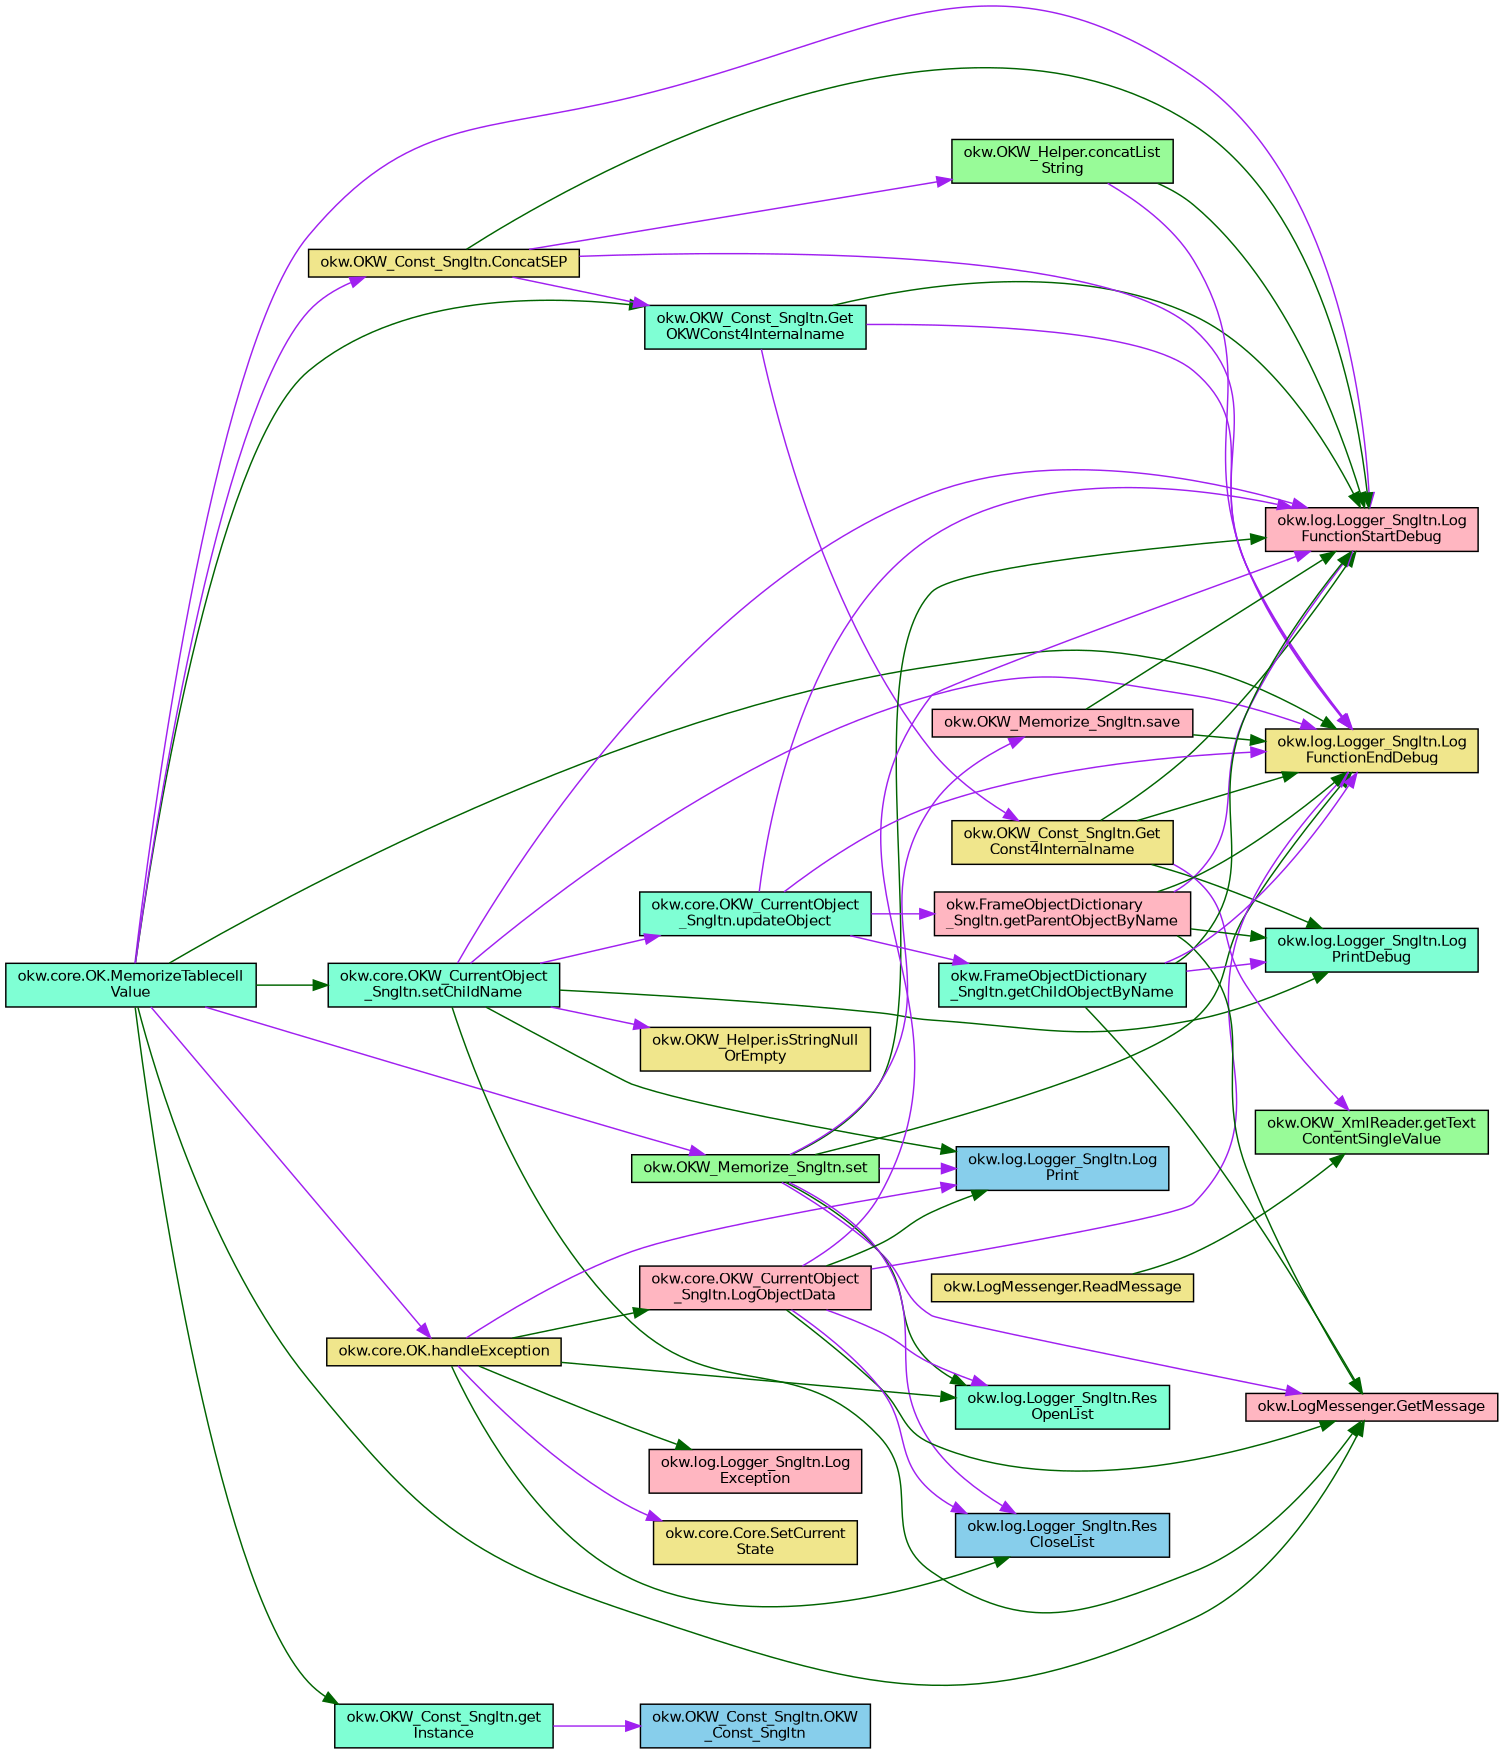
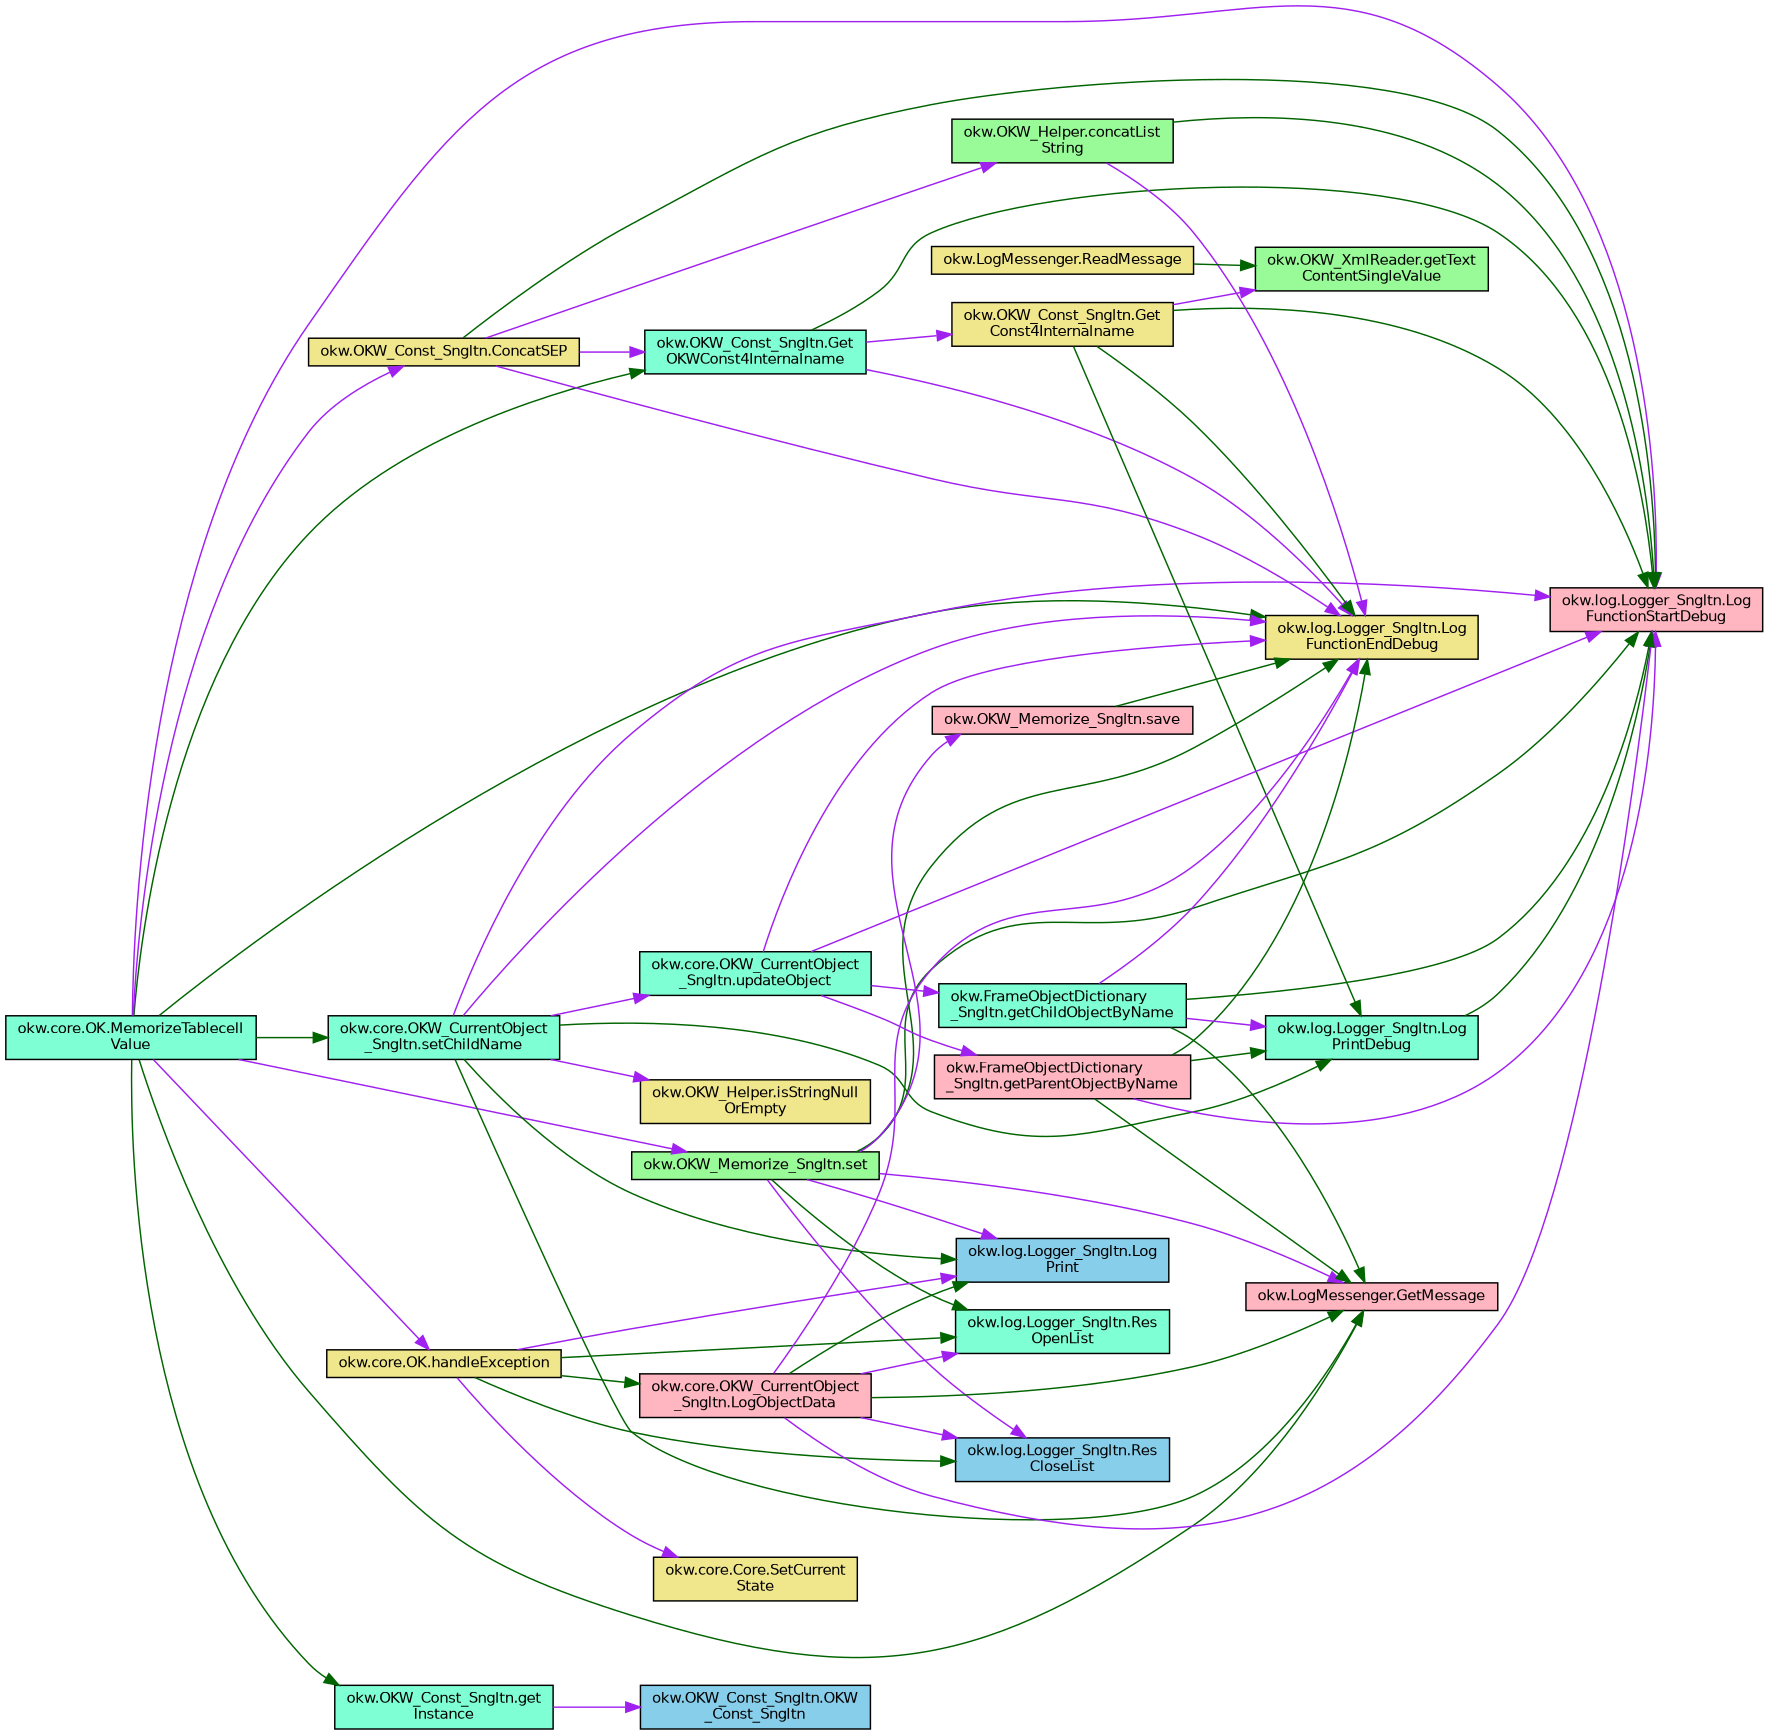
(1204, 634) -> (1592, 850)
(755, 1471) -> none
